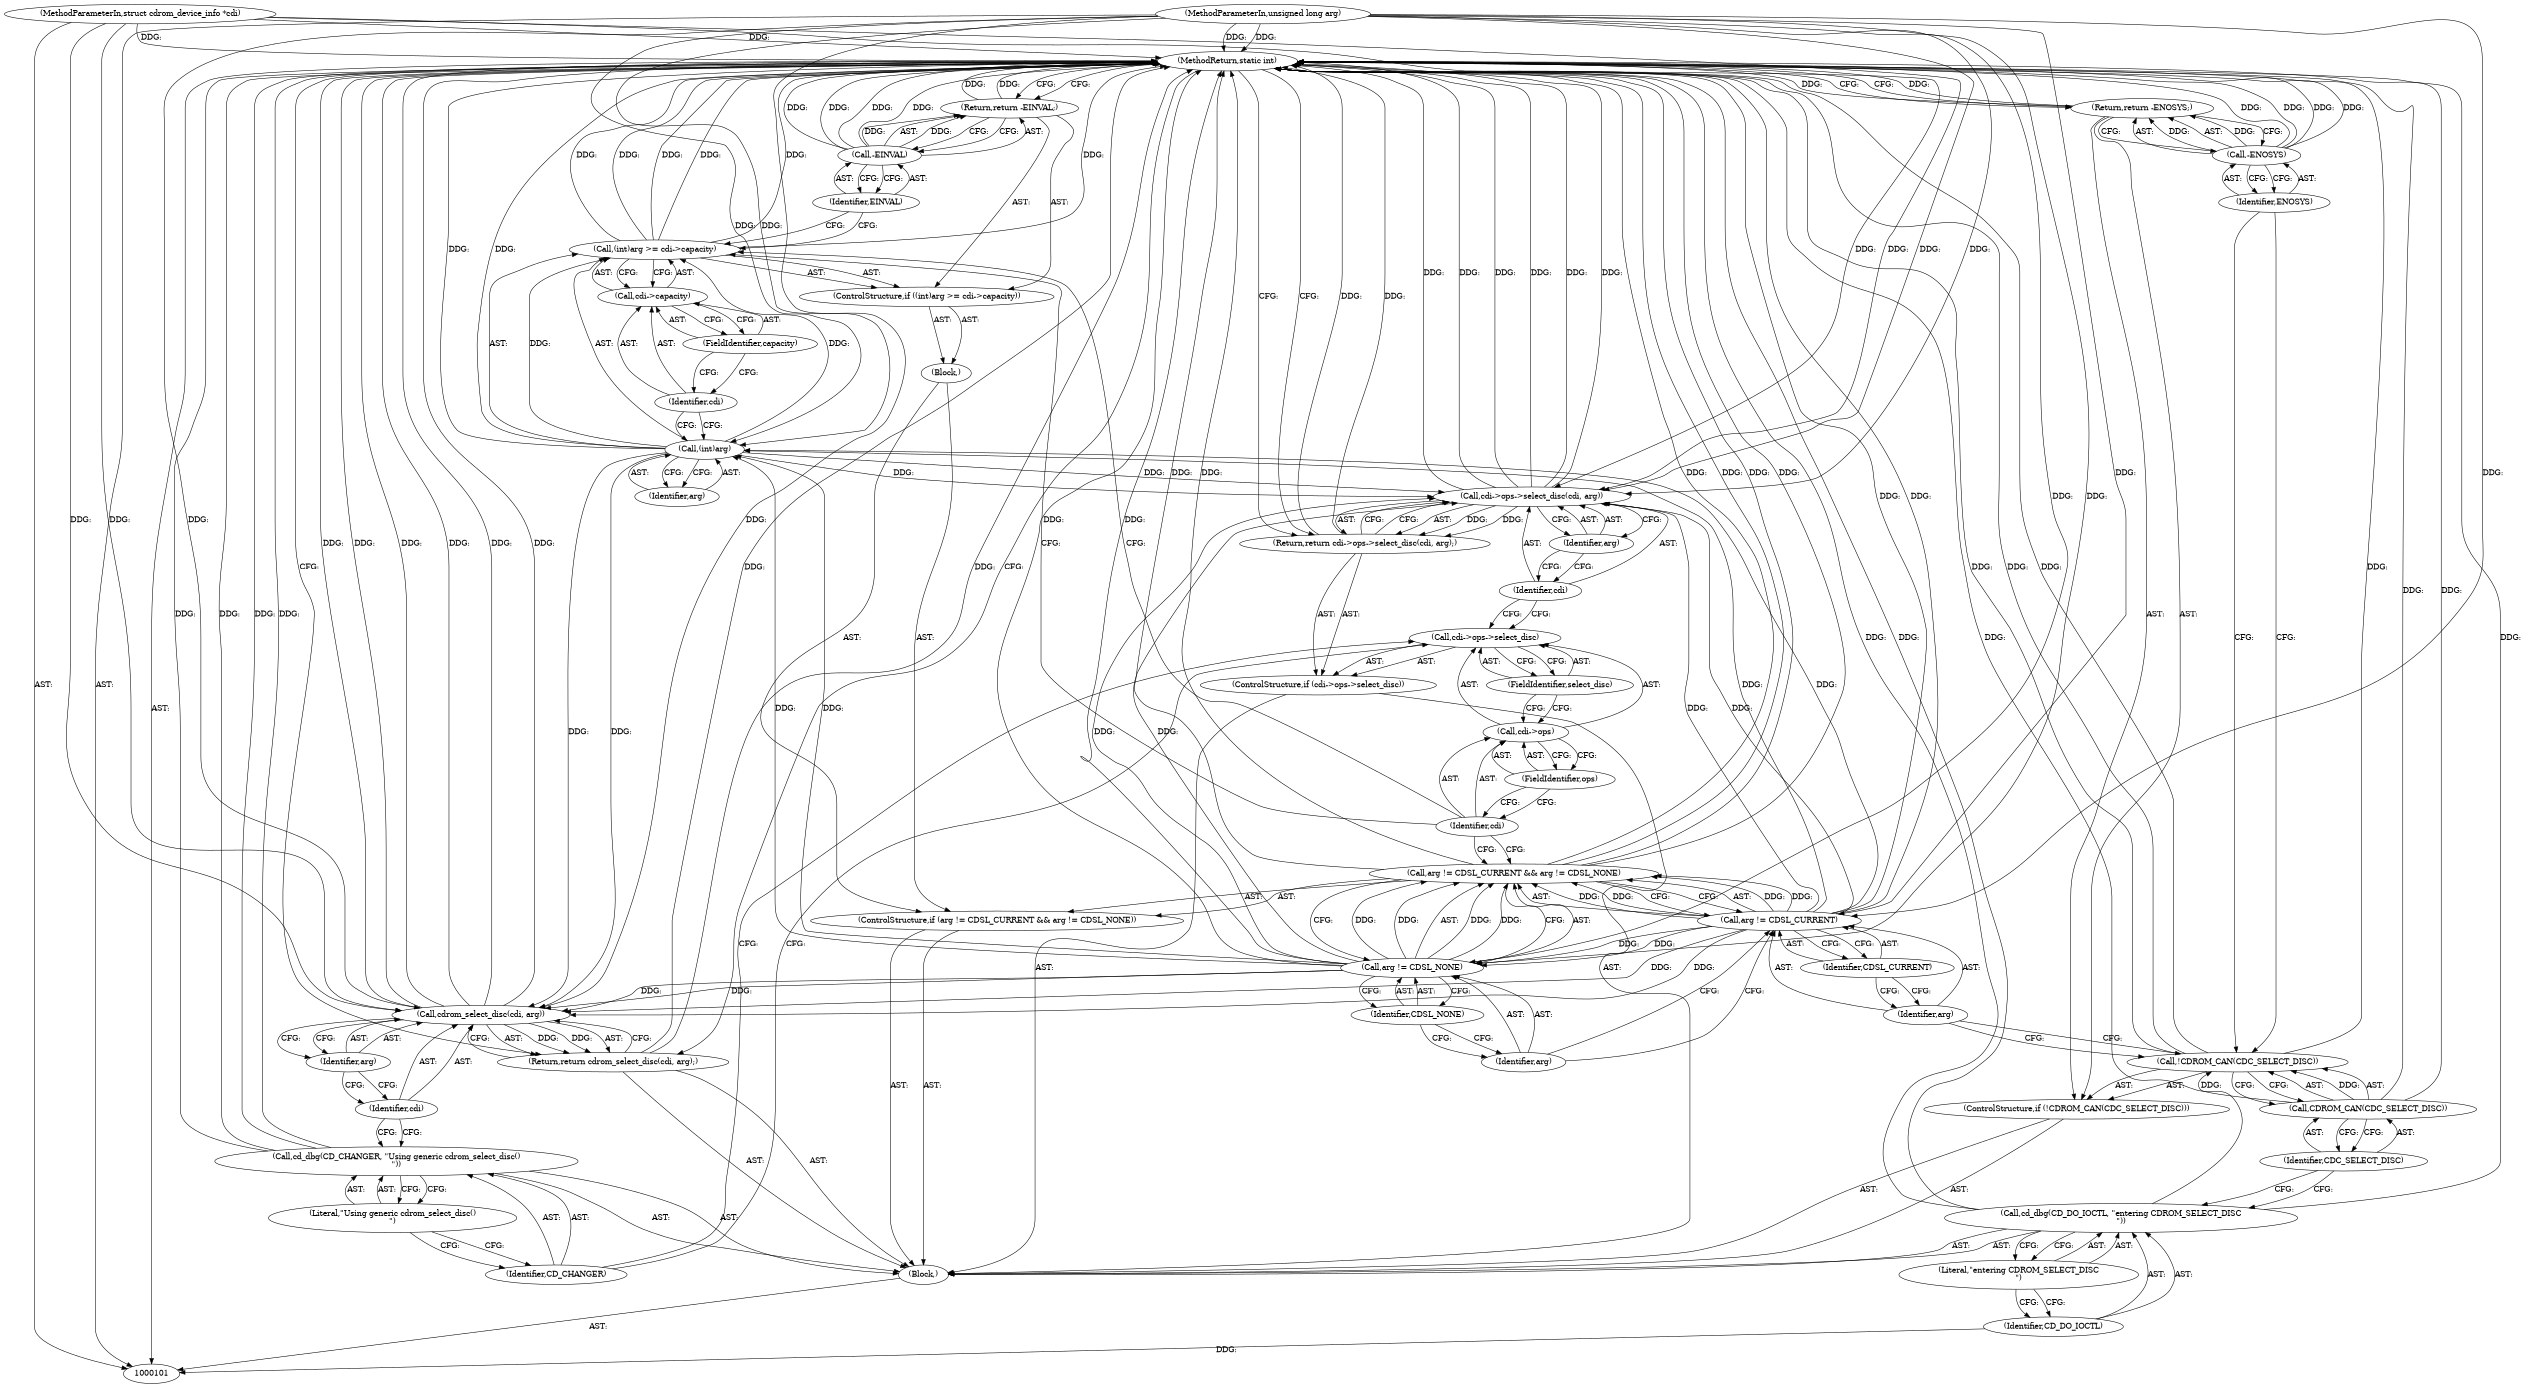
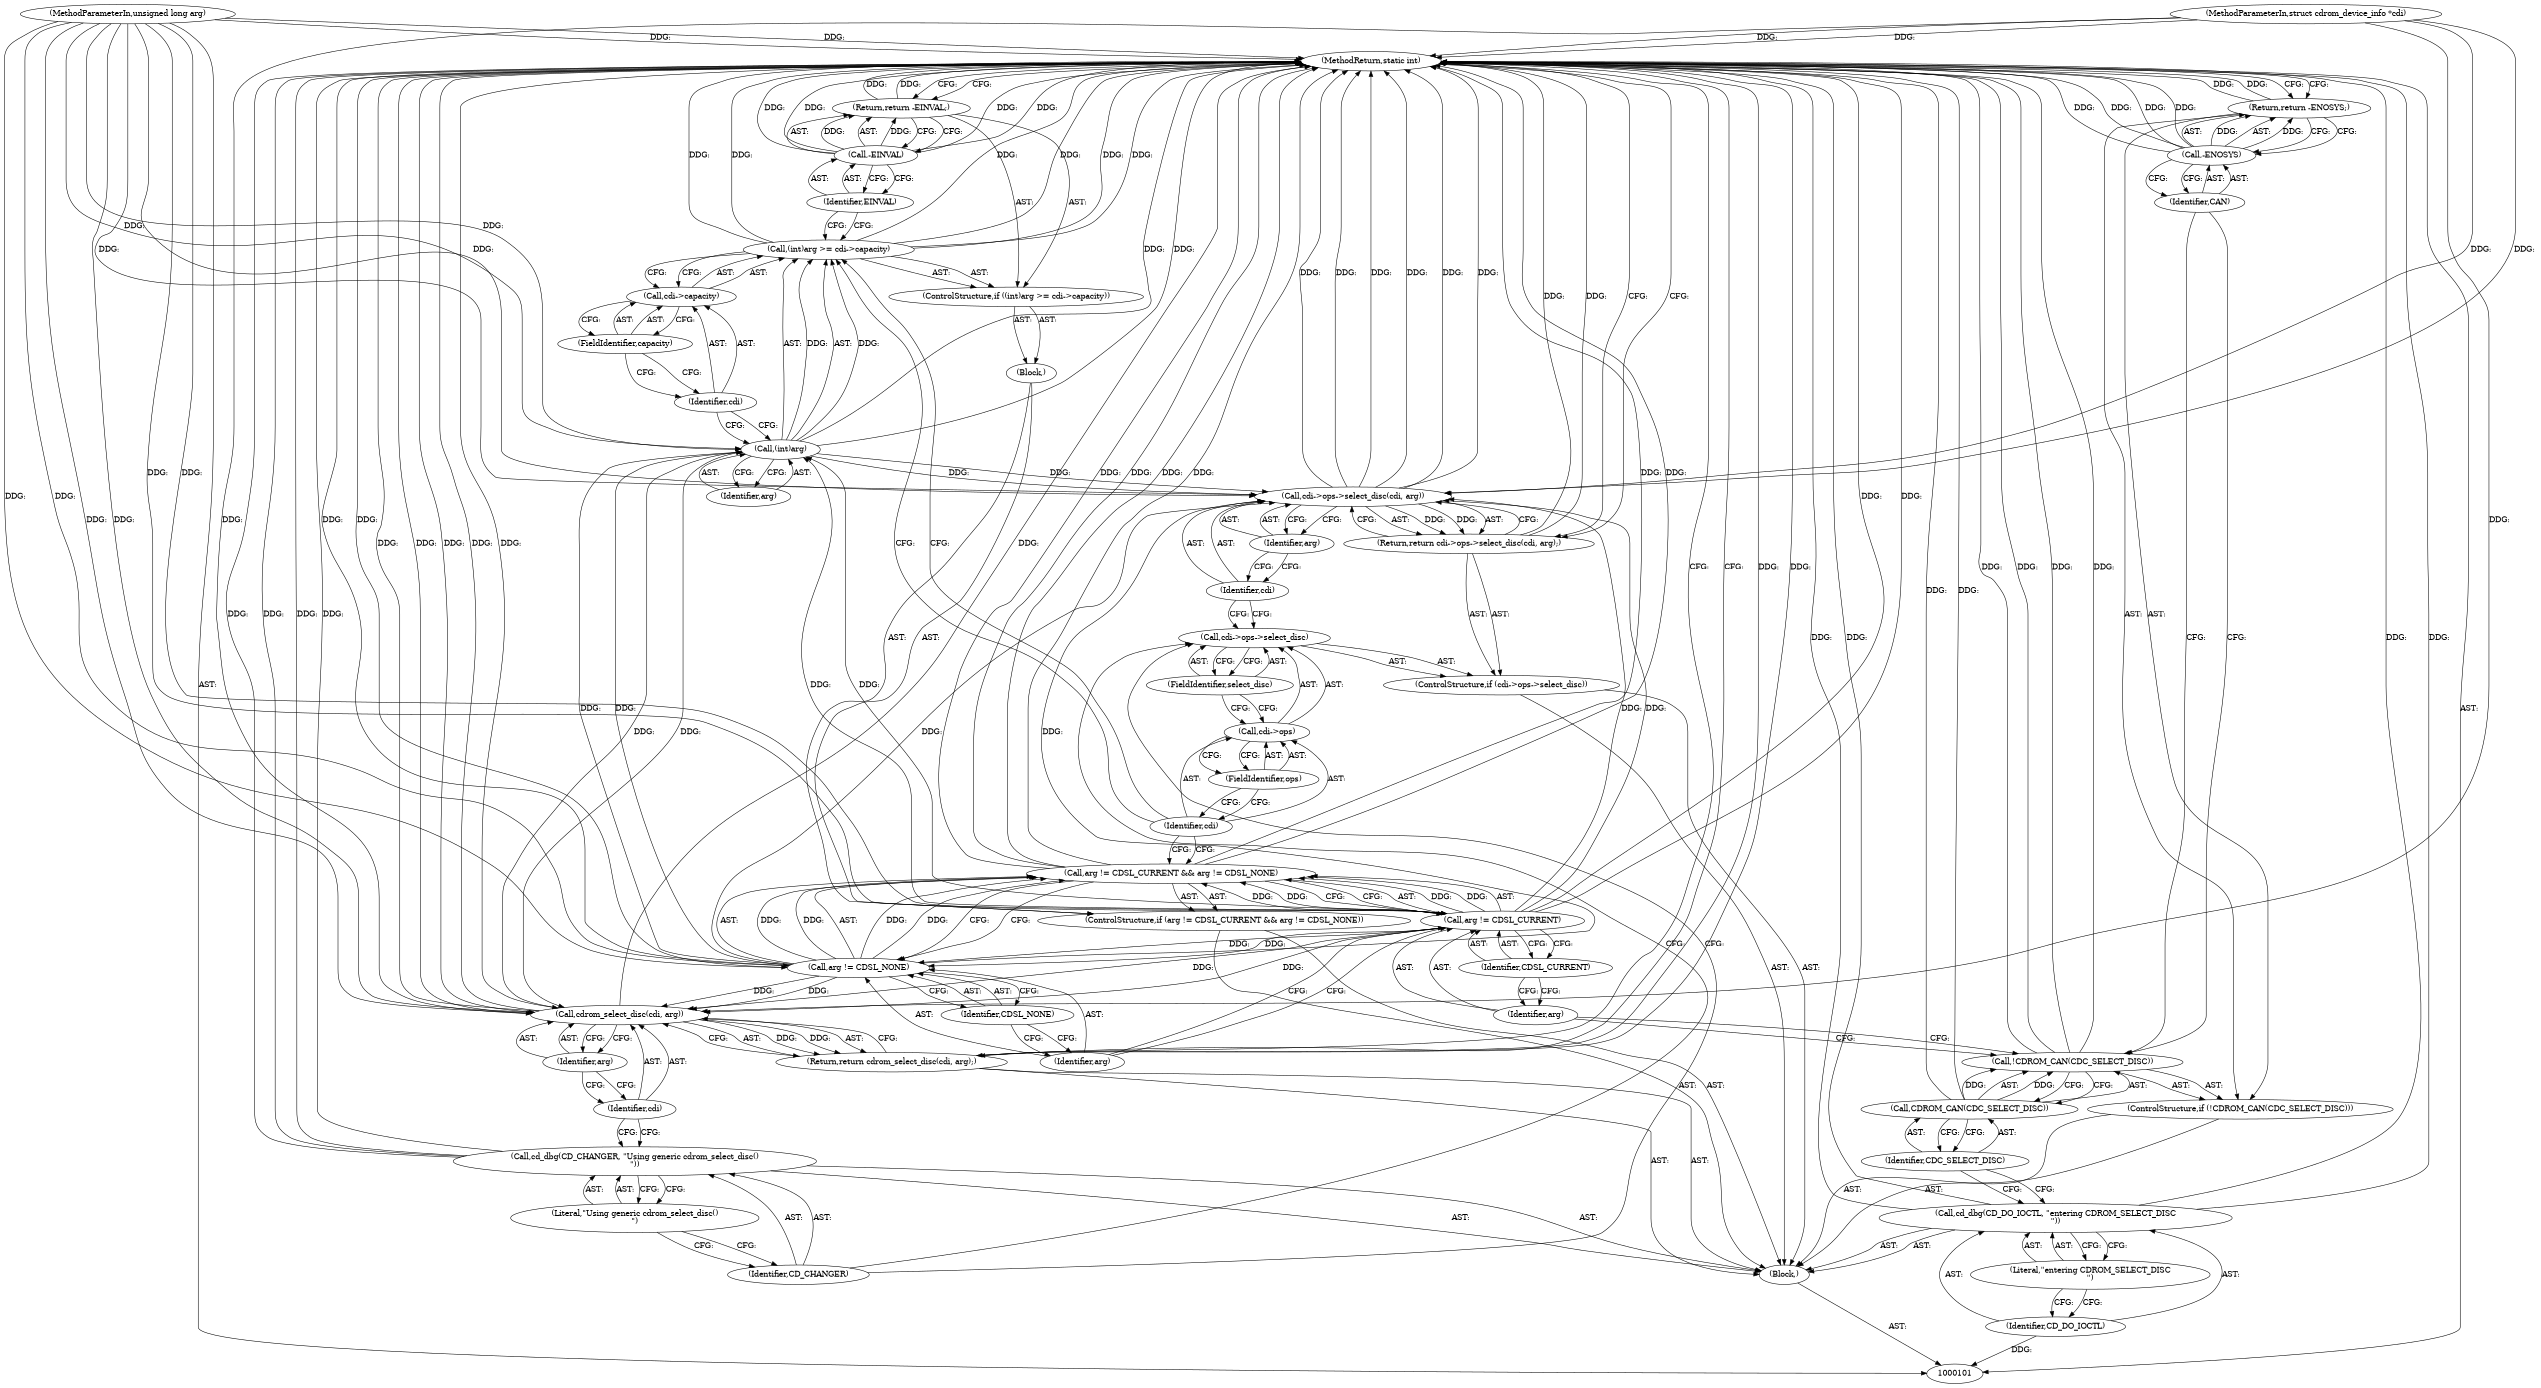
(2274, 203) -> (2200, 203)
(35, 715) -> none
